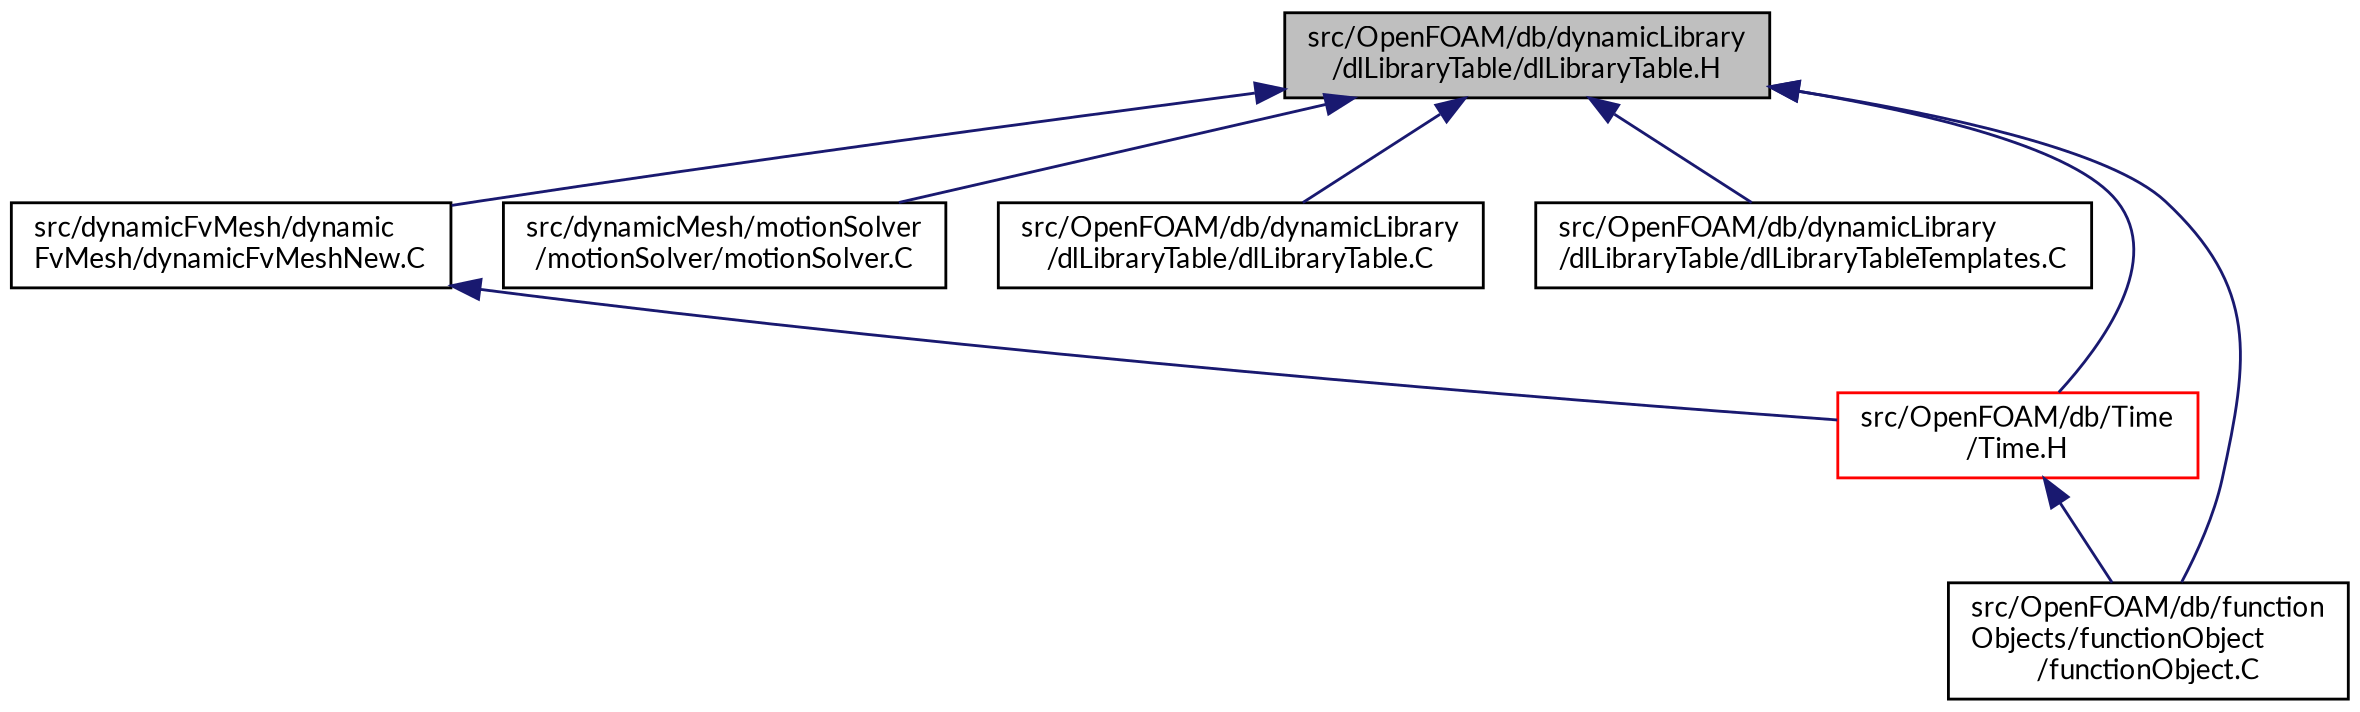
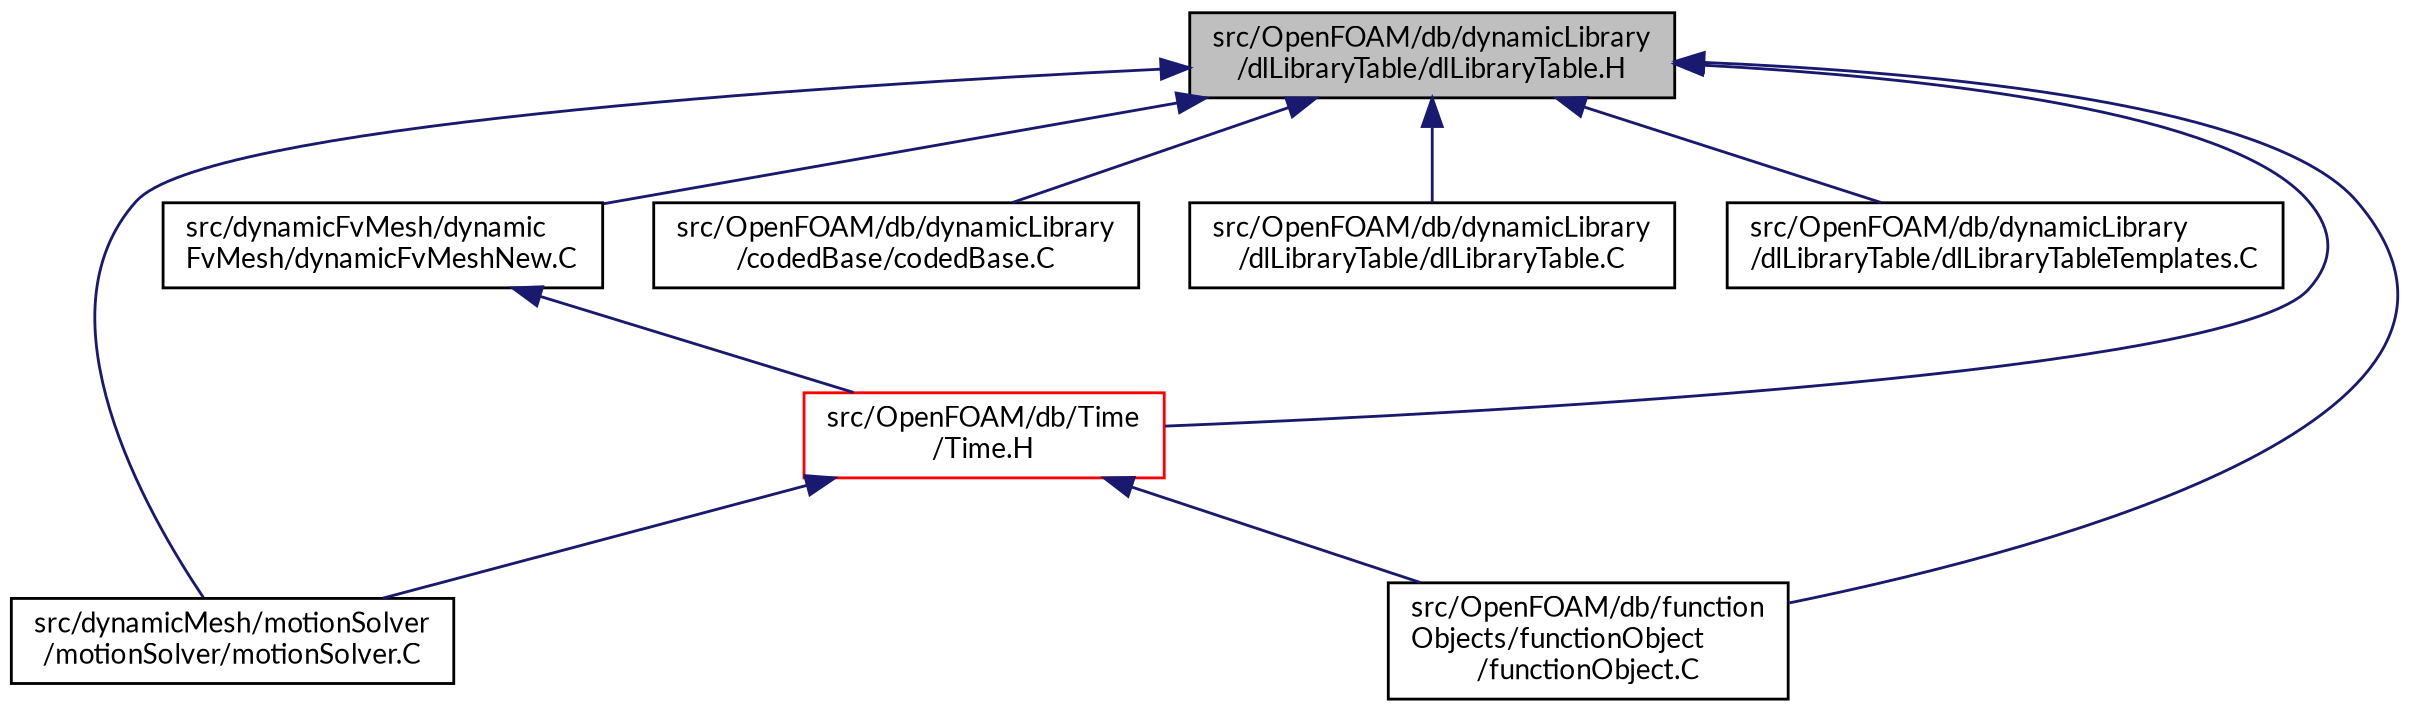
none -> (896, 245)
none -> (595, 542)
